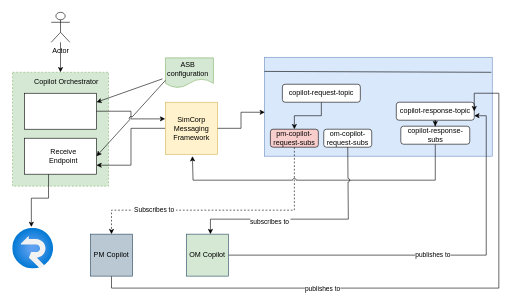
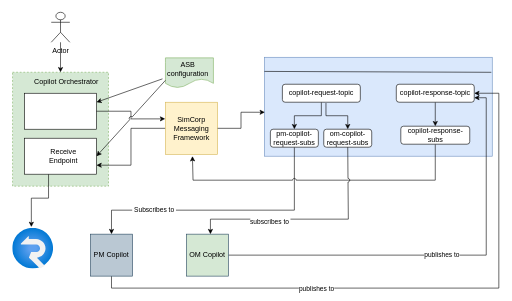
(435, 111) -> (435, 93)
none -> (348, 118)
(294, 138) -> (294, 138)
(267, 210) -> (267, 210)
